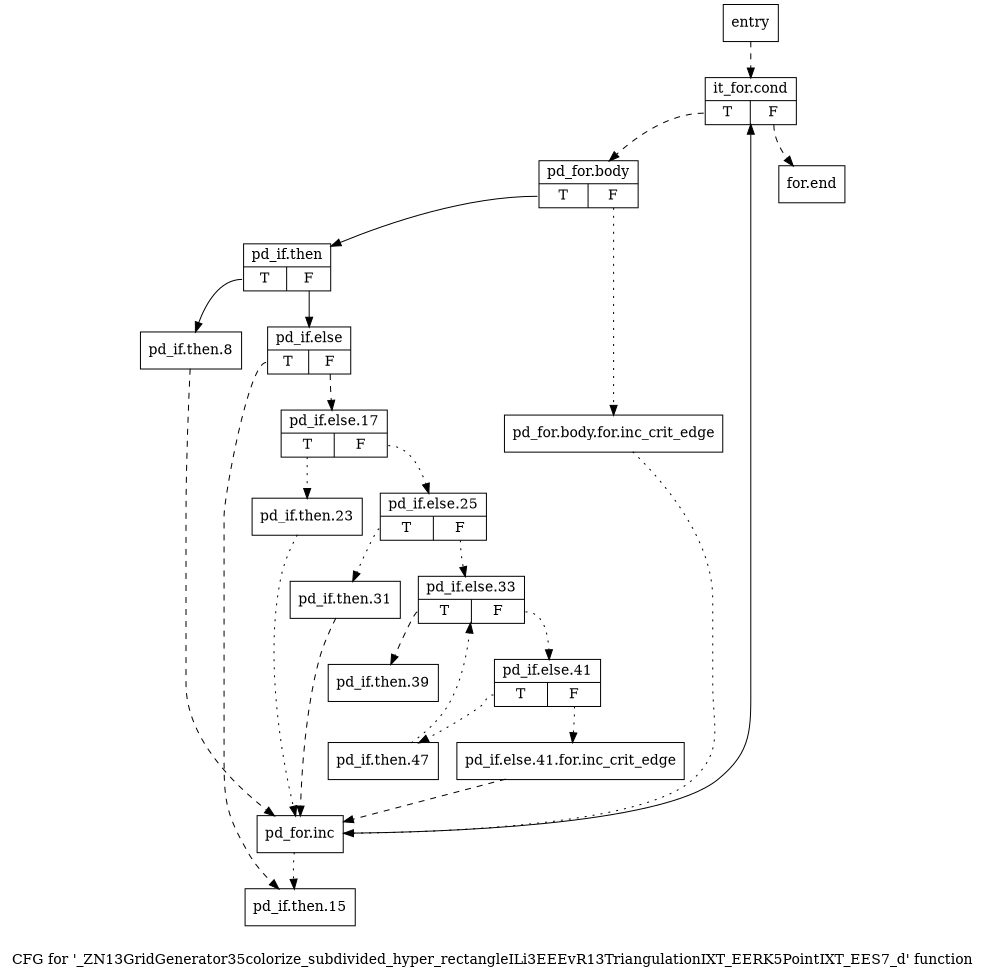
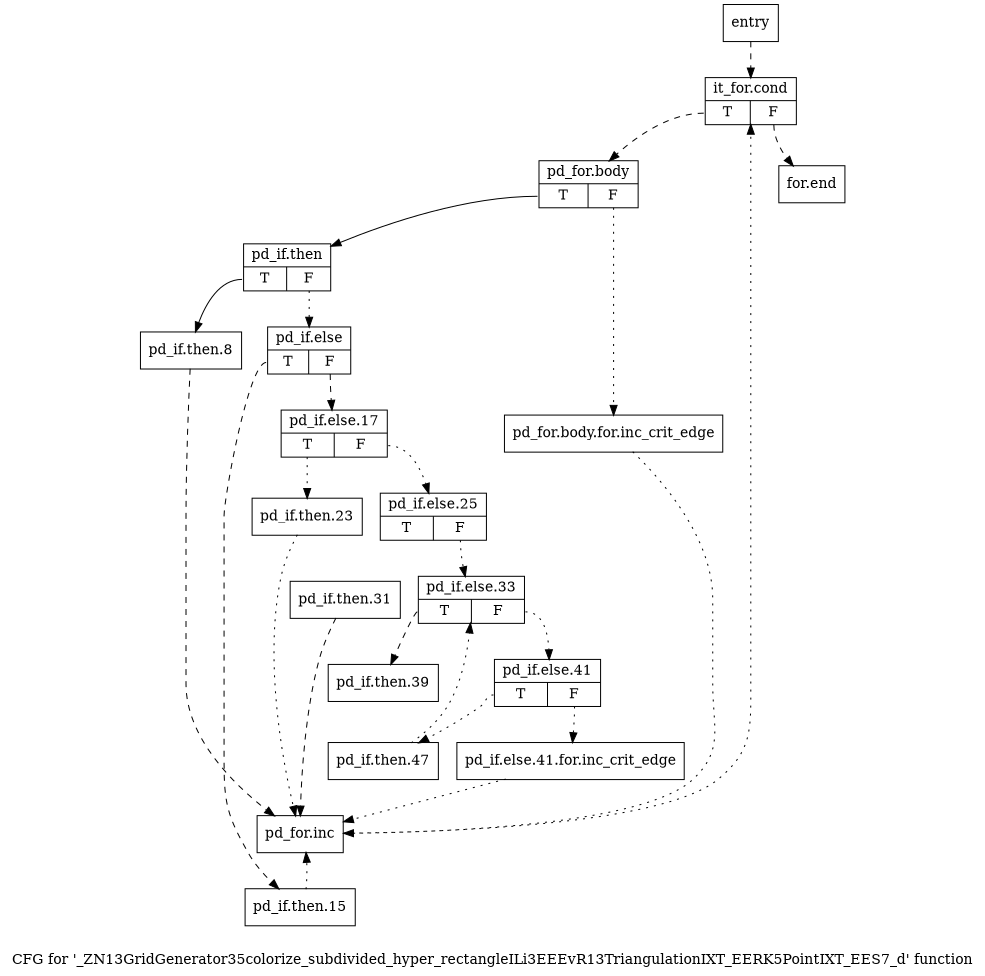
(309, 304) -> (309, 304)
(367, 550) -> none
(751, 653) -> (751, 653)
(429, 799) -> (429, 799)
(293, 866) -> (307, 876)
